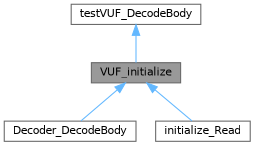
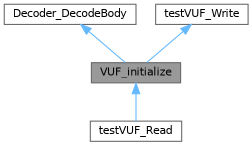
(136, 14) -> (202, 14)
(99, 105) -> (107, 47)
(203, 131) -> (136, 131)
